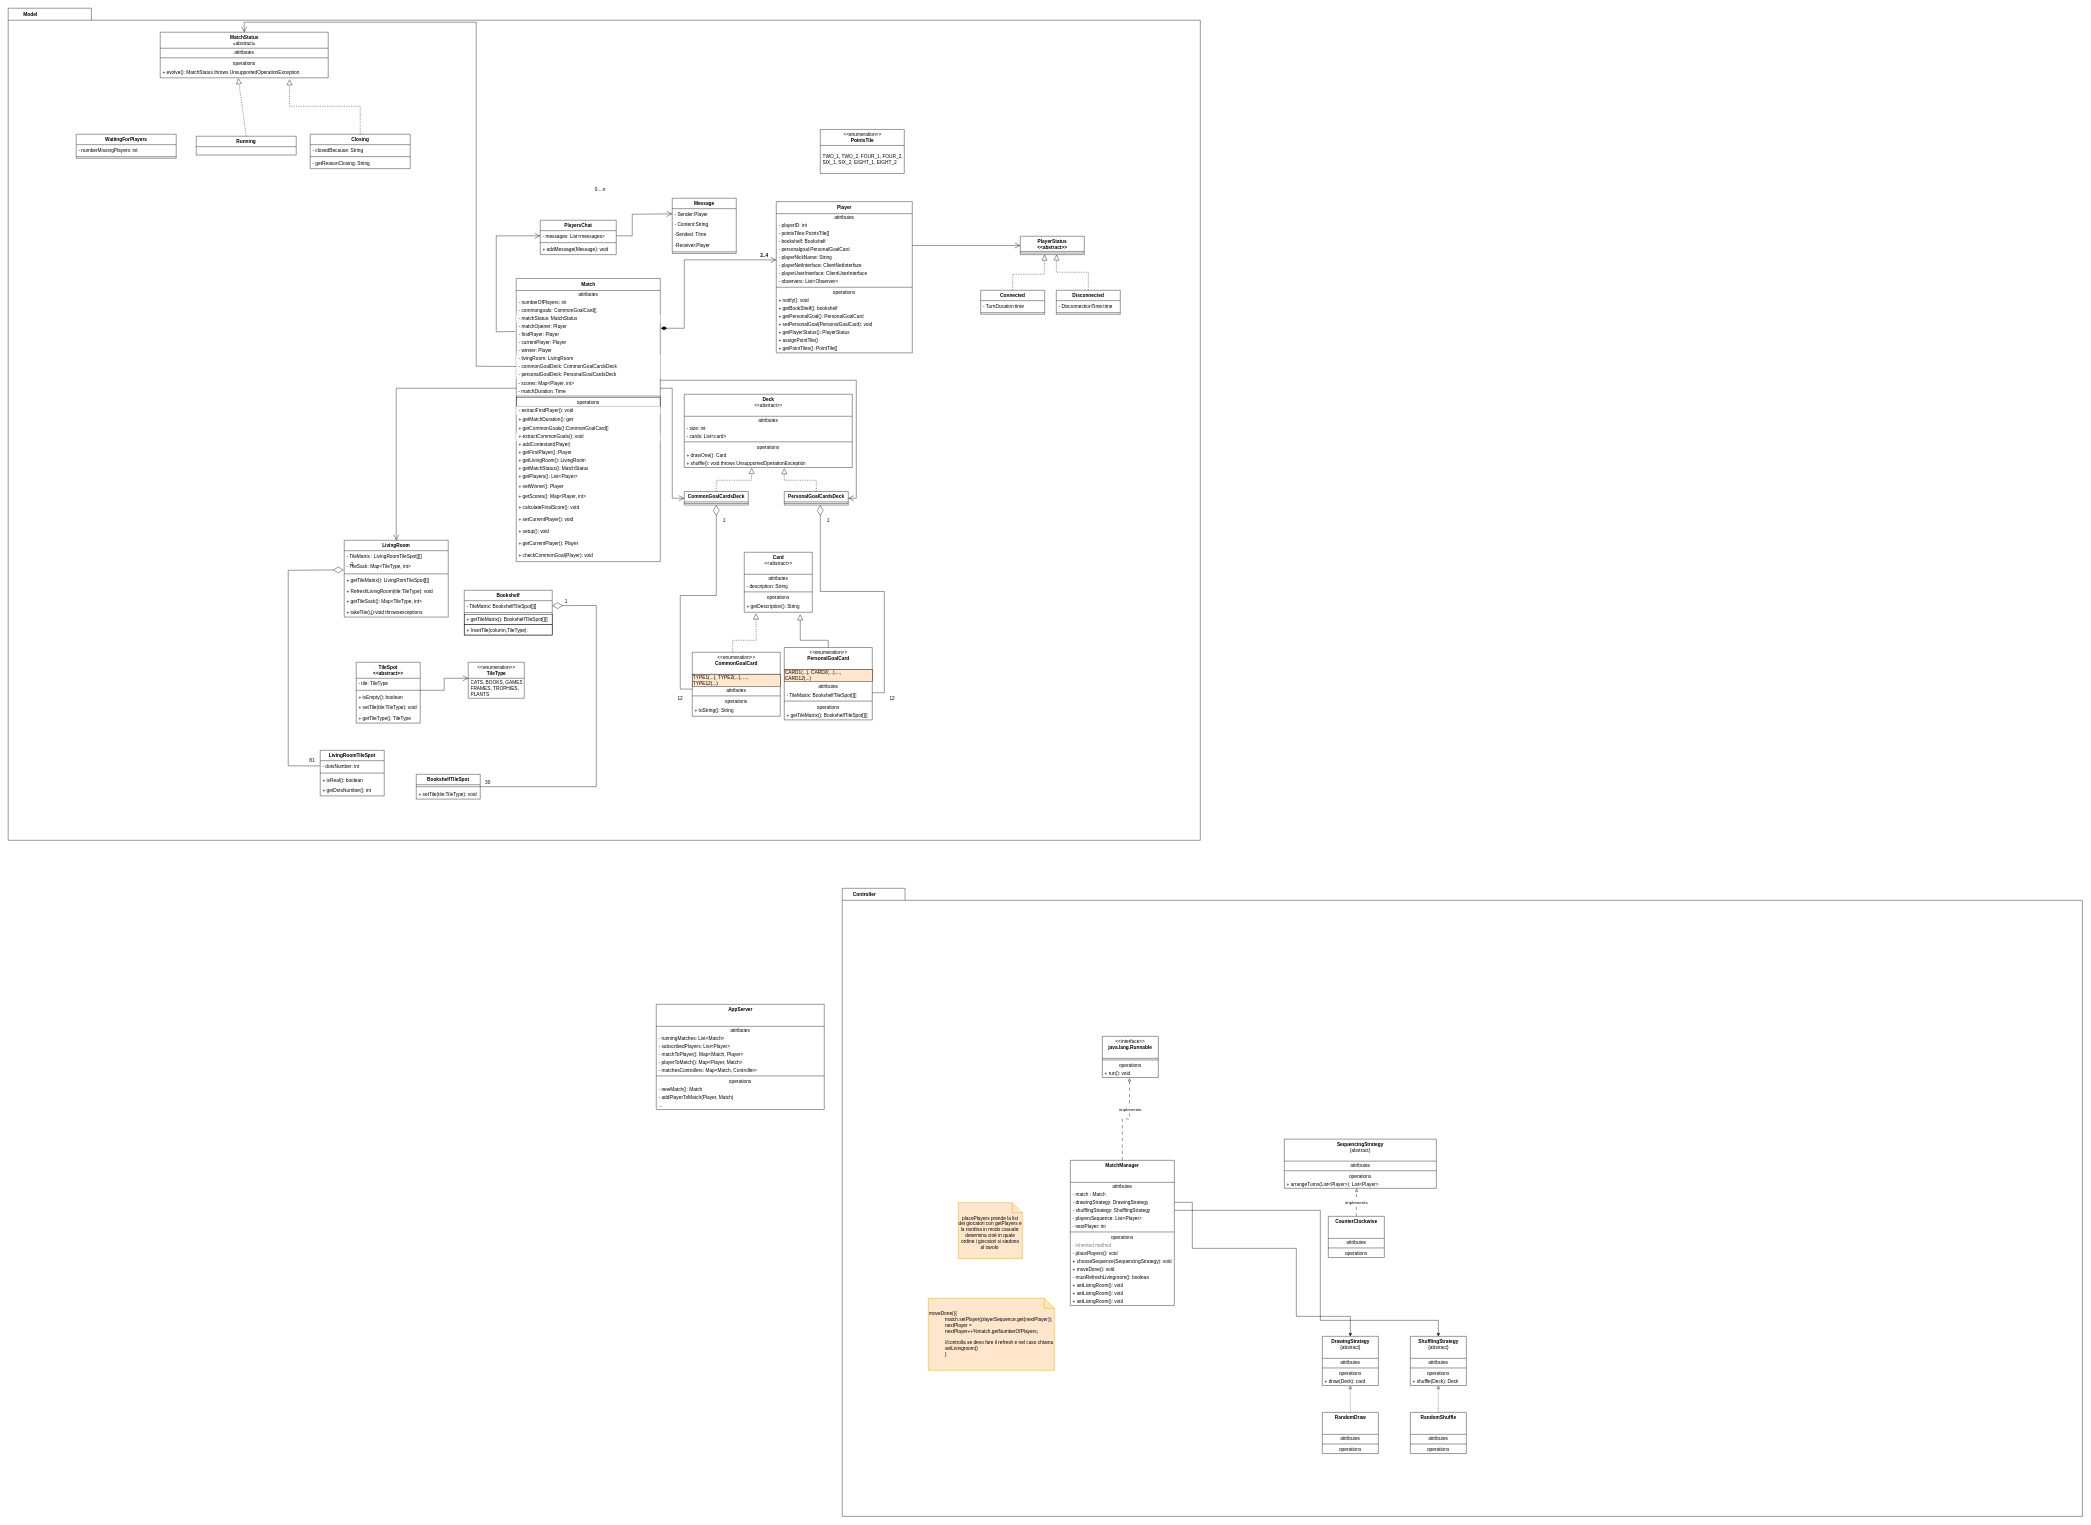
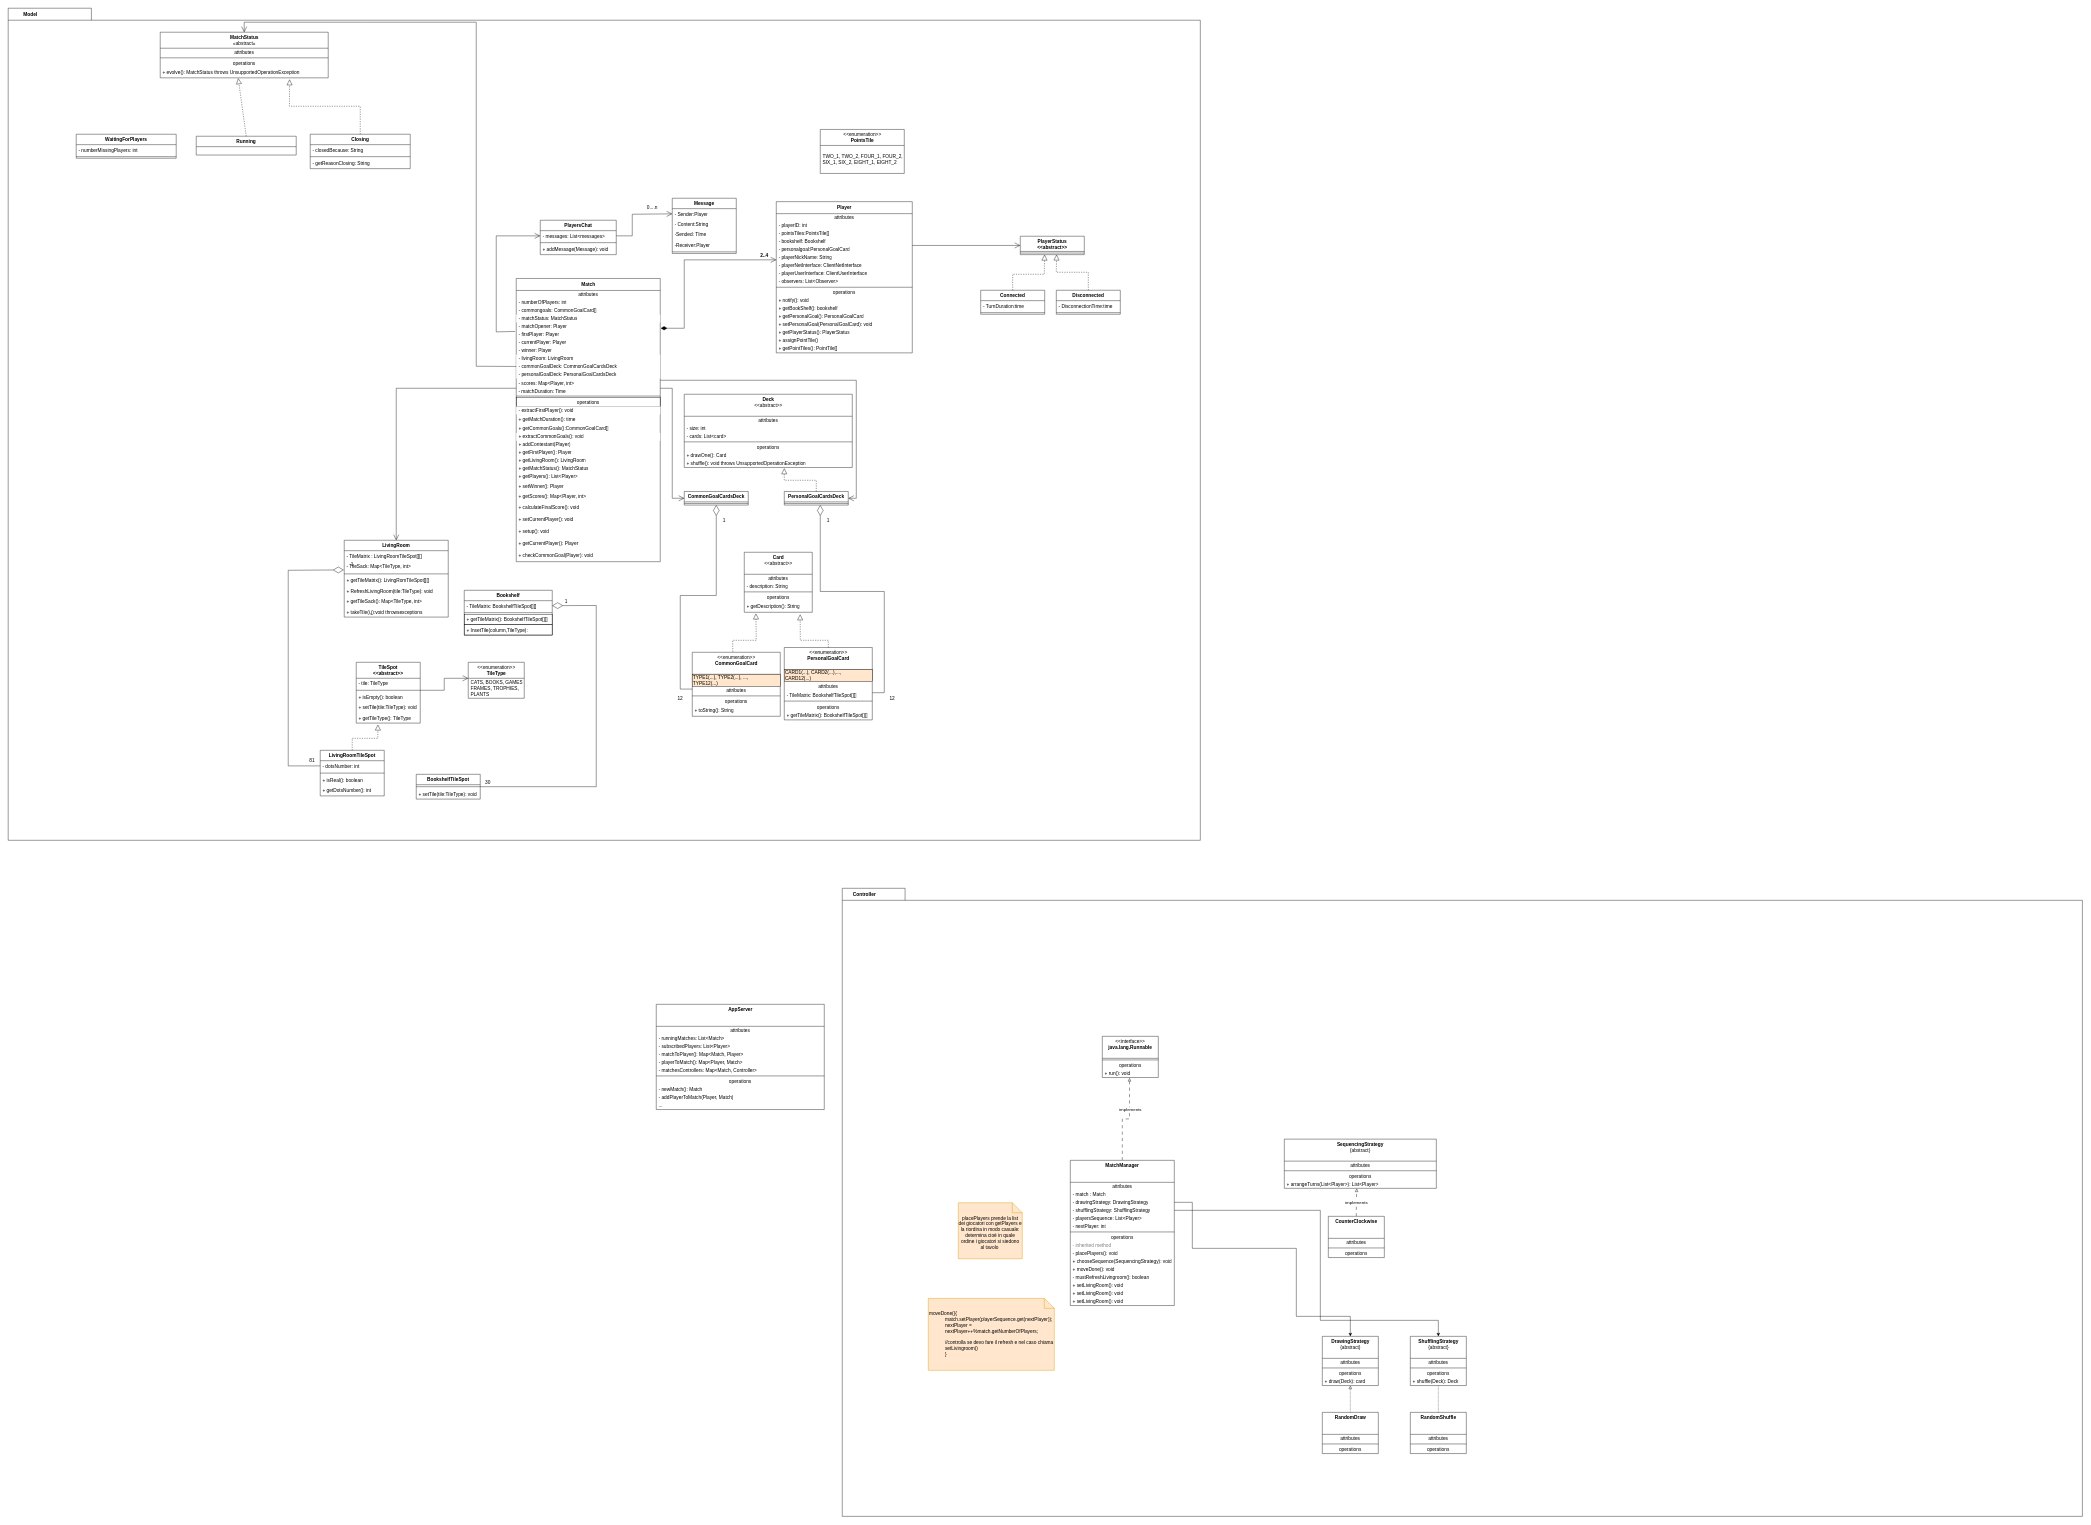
(600, 190) -> (652, 208)
(550, 420) -> (550, 420)
(731, 480) -> none
(808, 640) -> (808, 640)
none -> (362, 738)
(1438, 1390) -> (1438, 1388)
